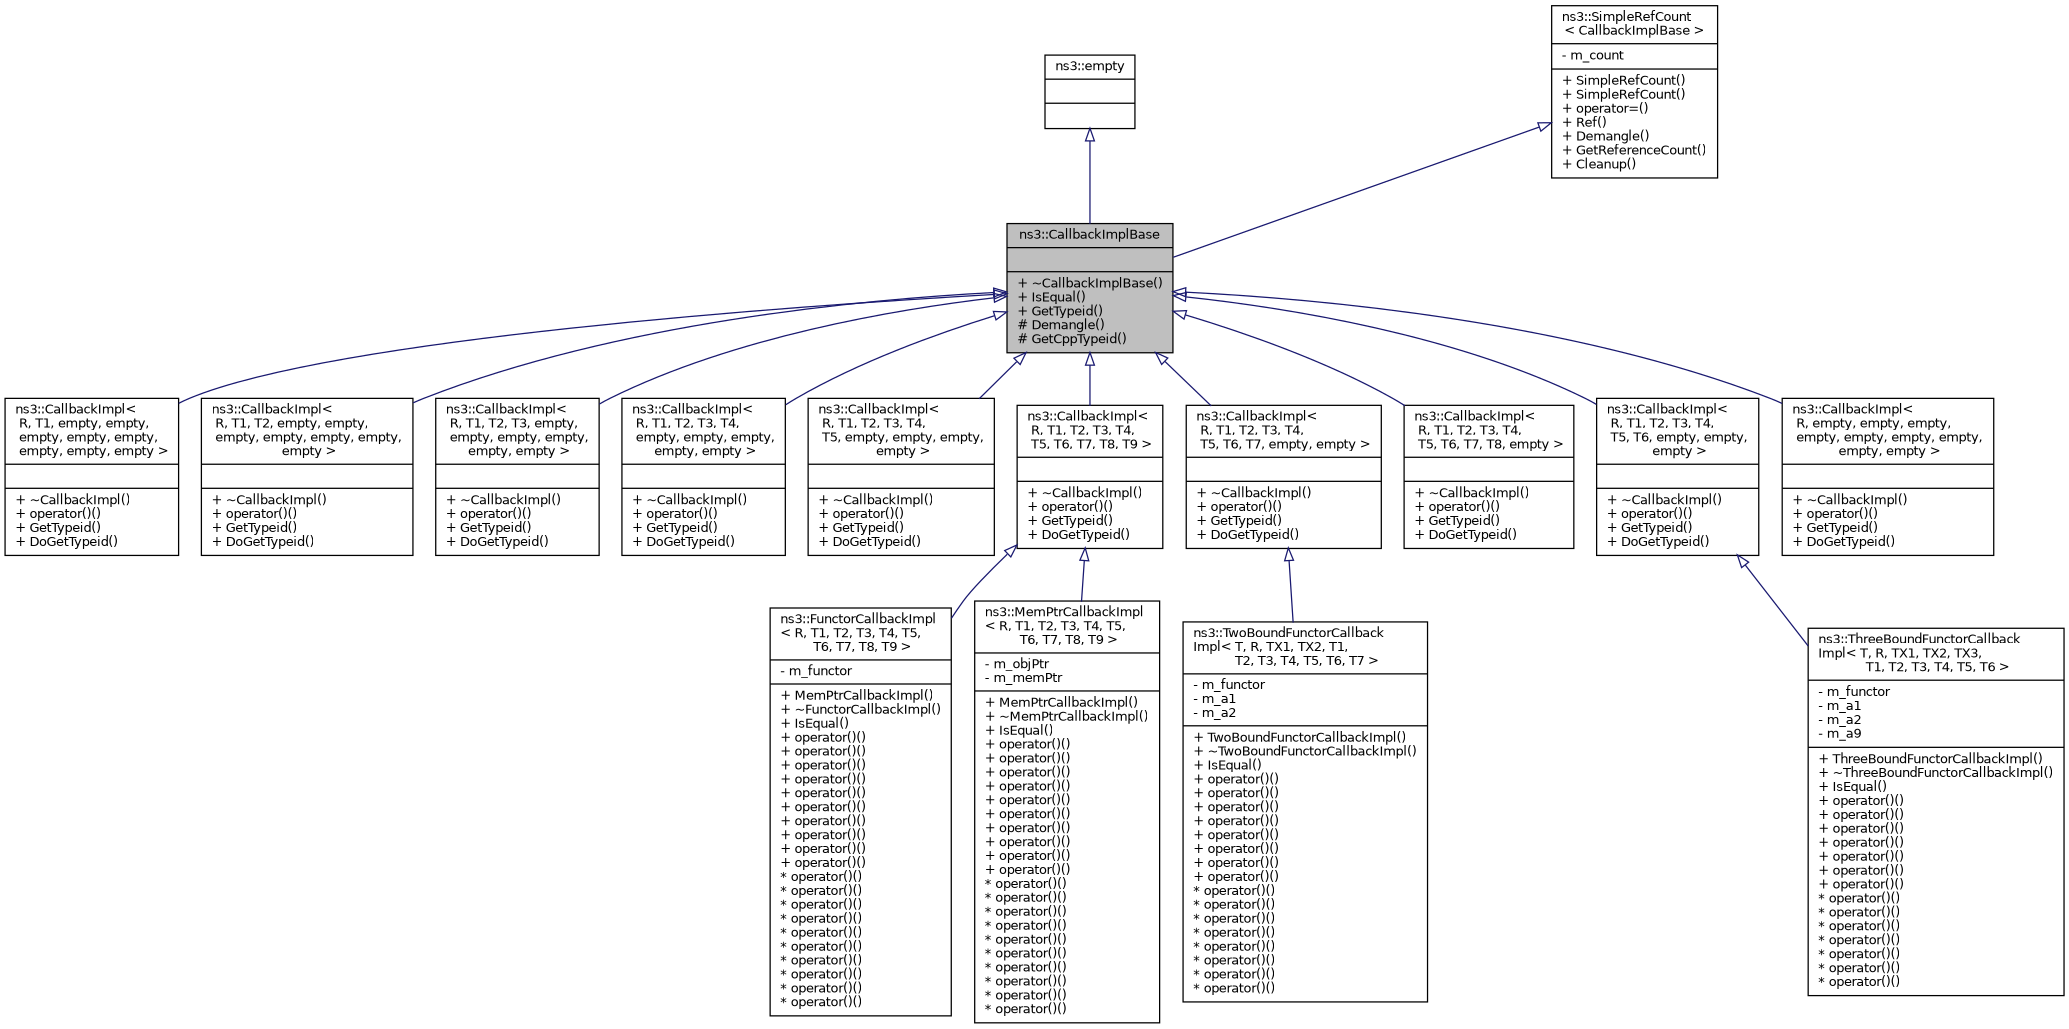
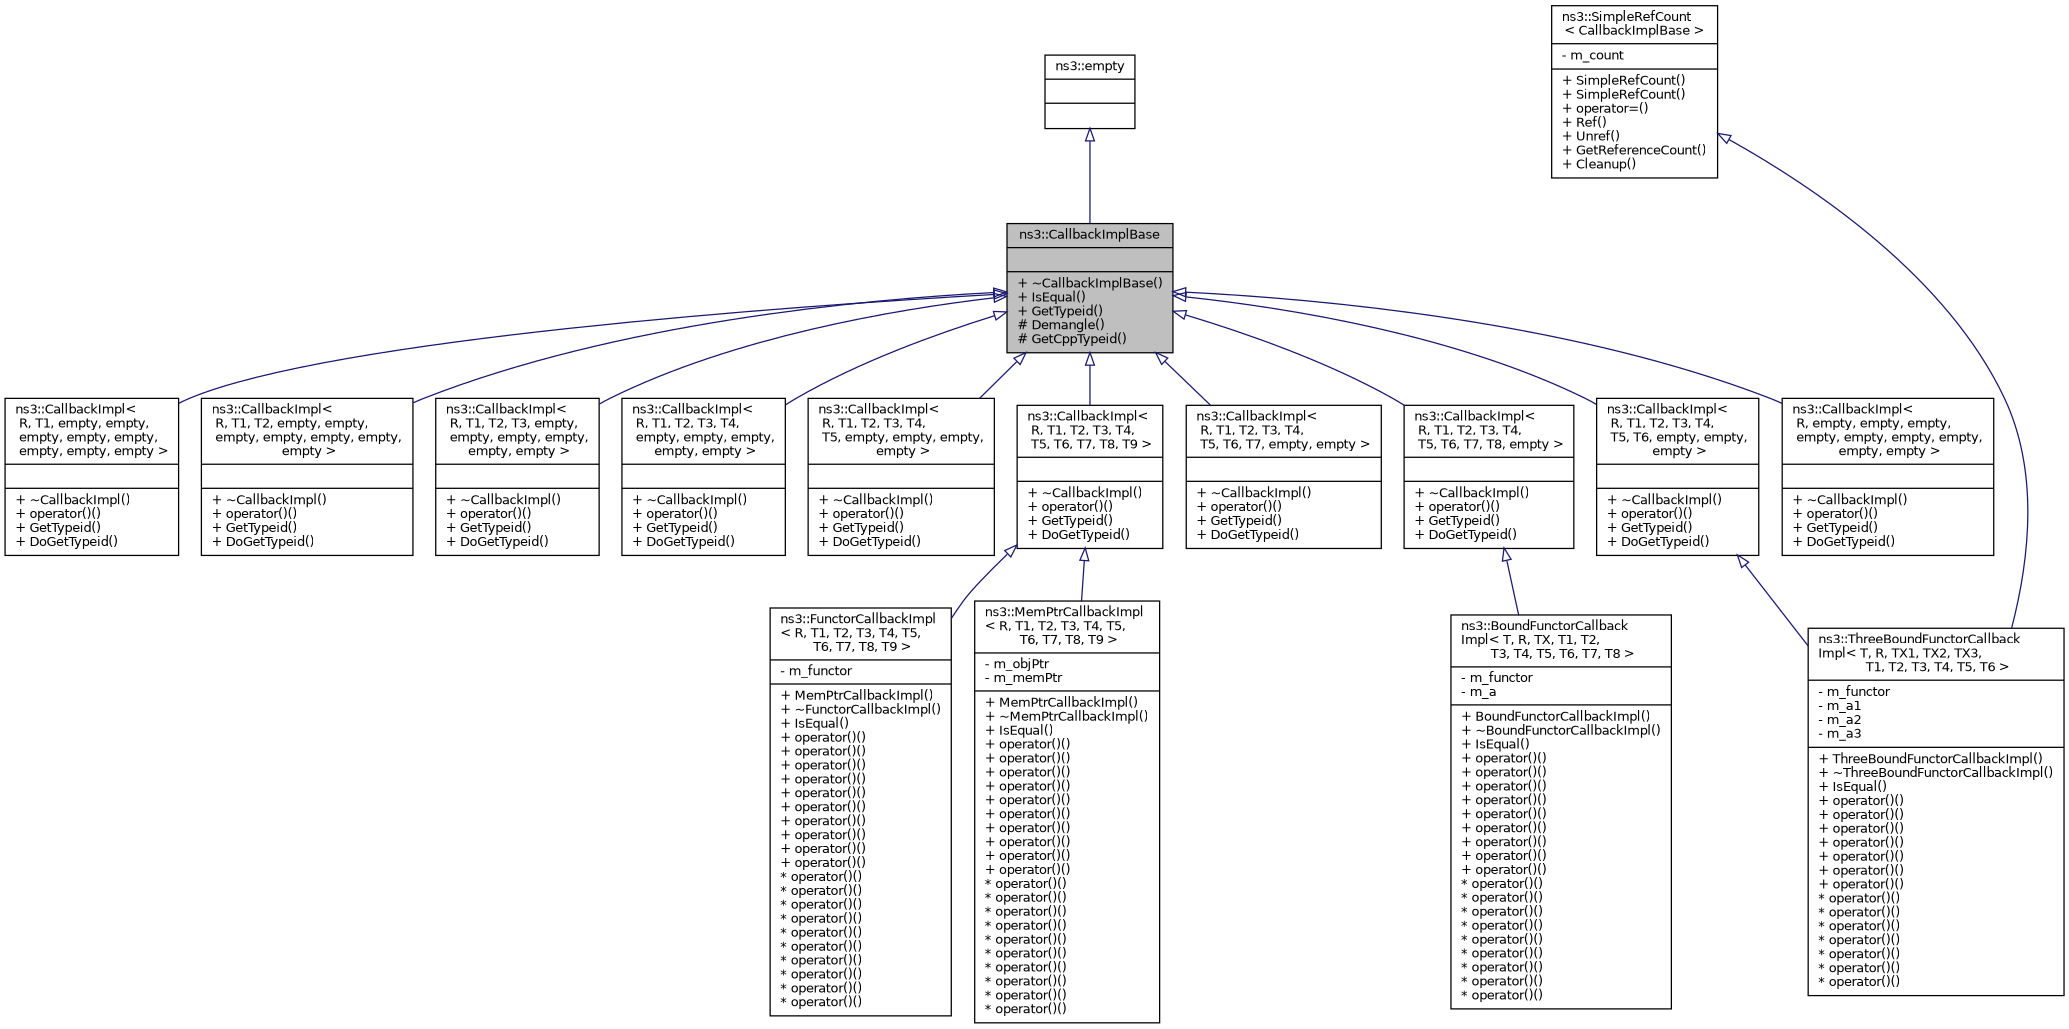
(1606, 137) -> (1591, 137)
(1356, 192) -> (1966, 335)
(1840, 734) -> (1840, 734)
(1305, 812) -> none
none -> (1561, 812)
